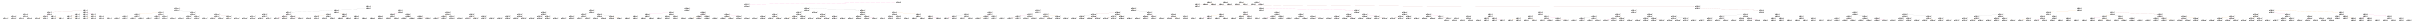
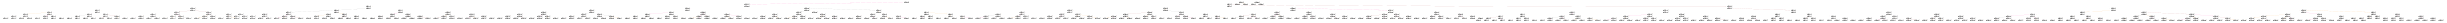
none -> (884, 14)
